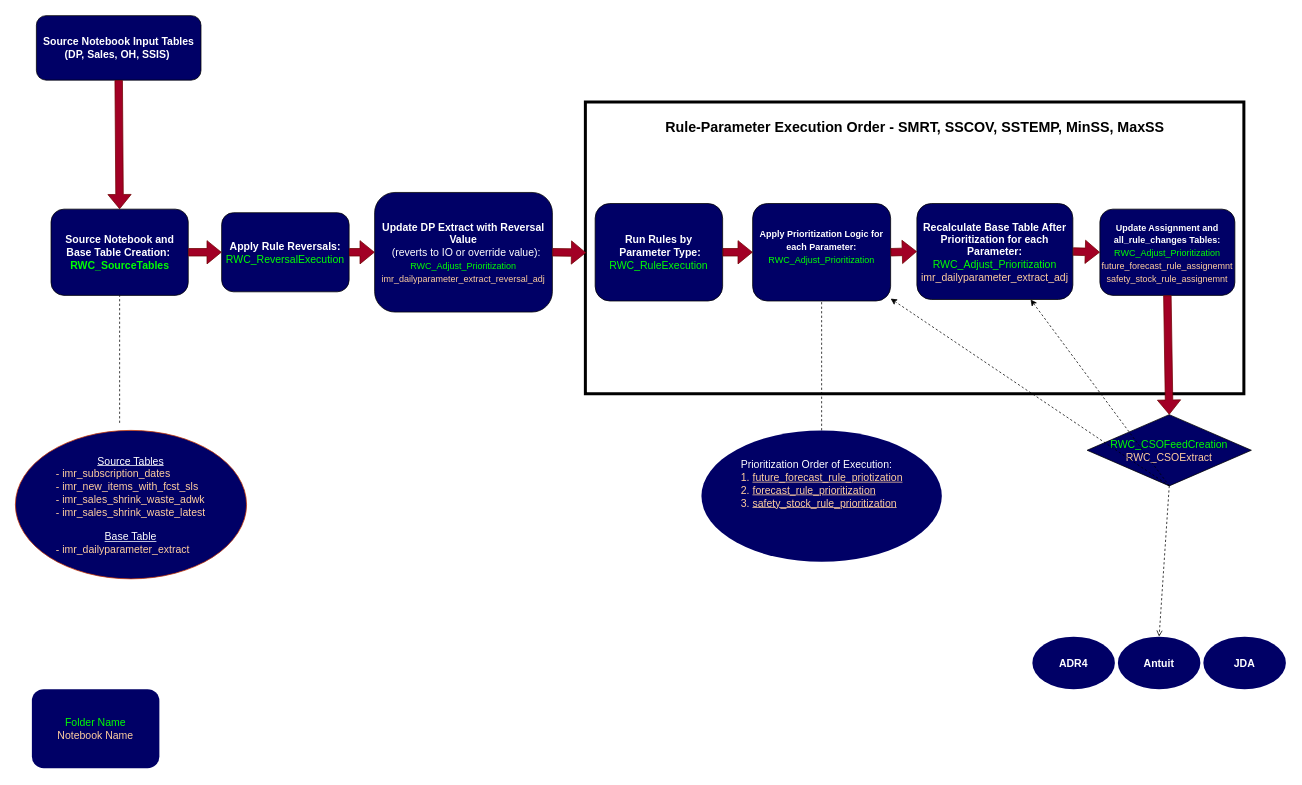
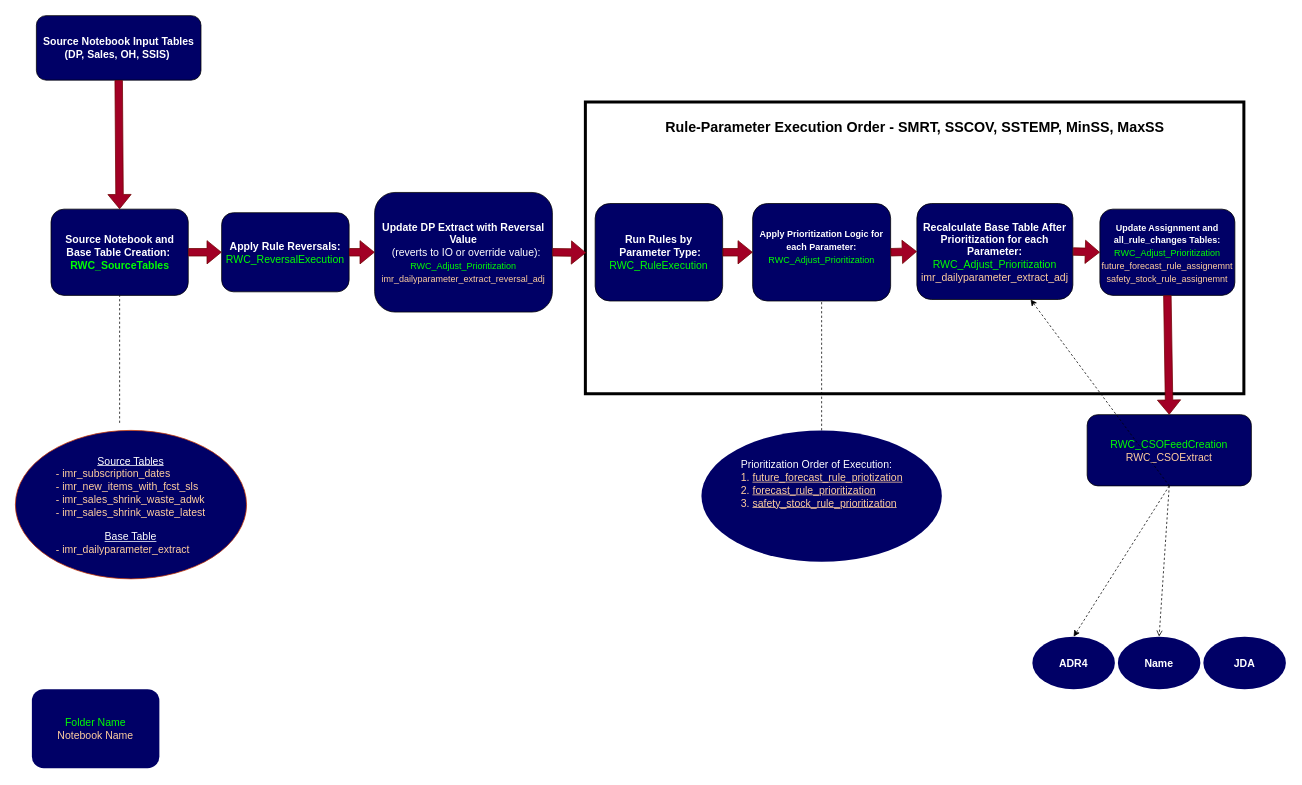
(950, 339) -> (1122, 560)
(1169, 450) -> (1169, 450)
(1159, 663) -> (1159, 663)
